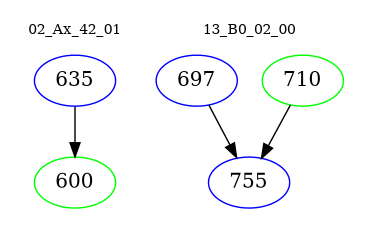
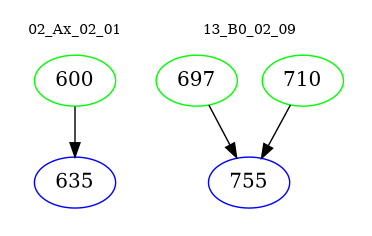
(75, 30) -> (75, 30)
(250, 30) -> (250, 30)
(197, 81) -> (197, 81)
(75, 125) -> (75, 125)
